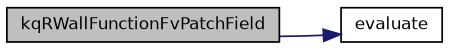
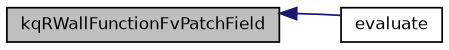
(301, 36) -> (319, 14)
